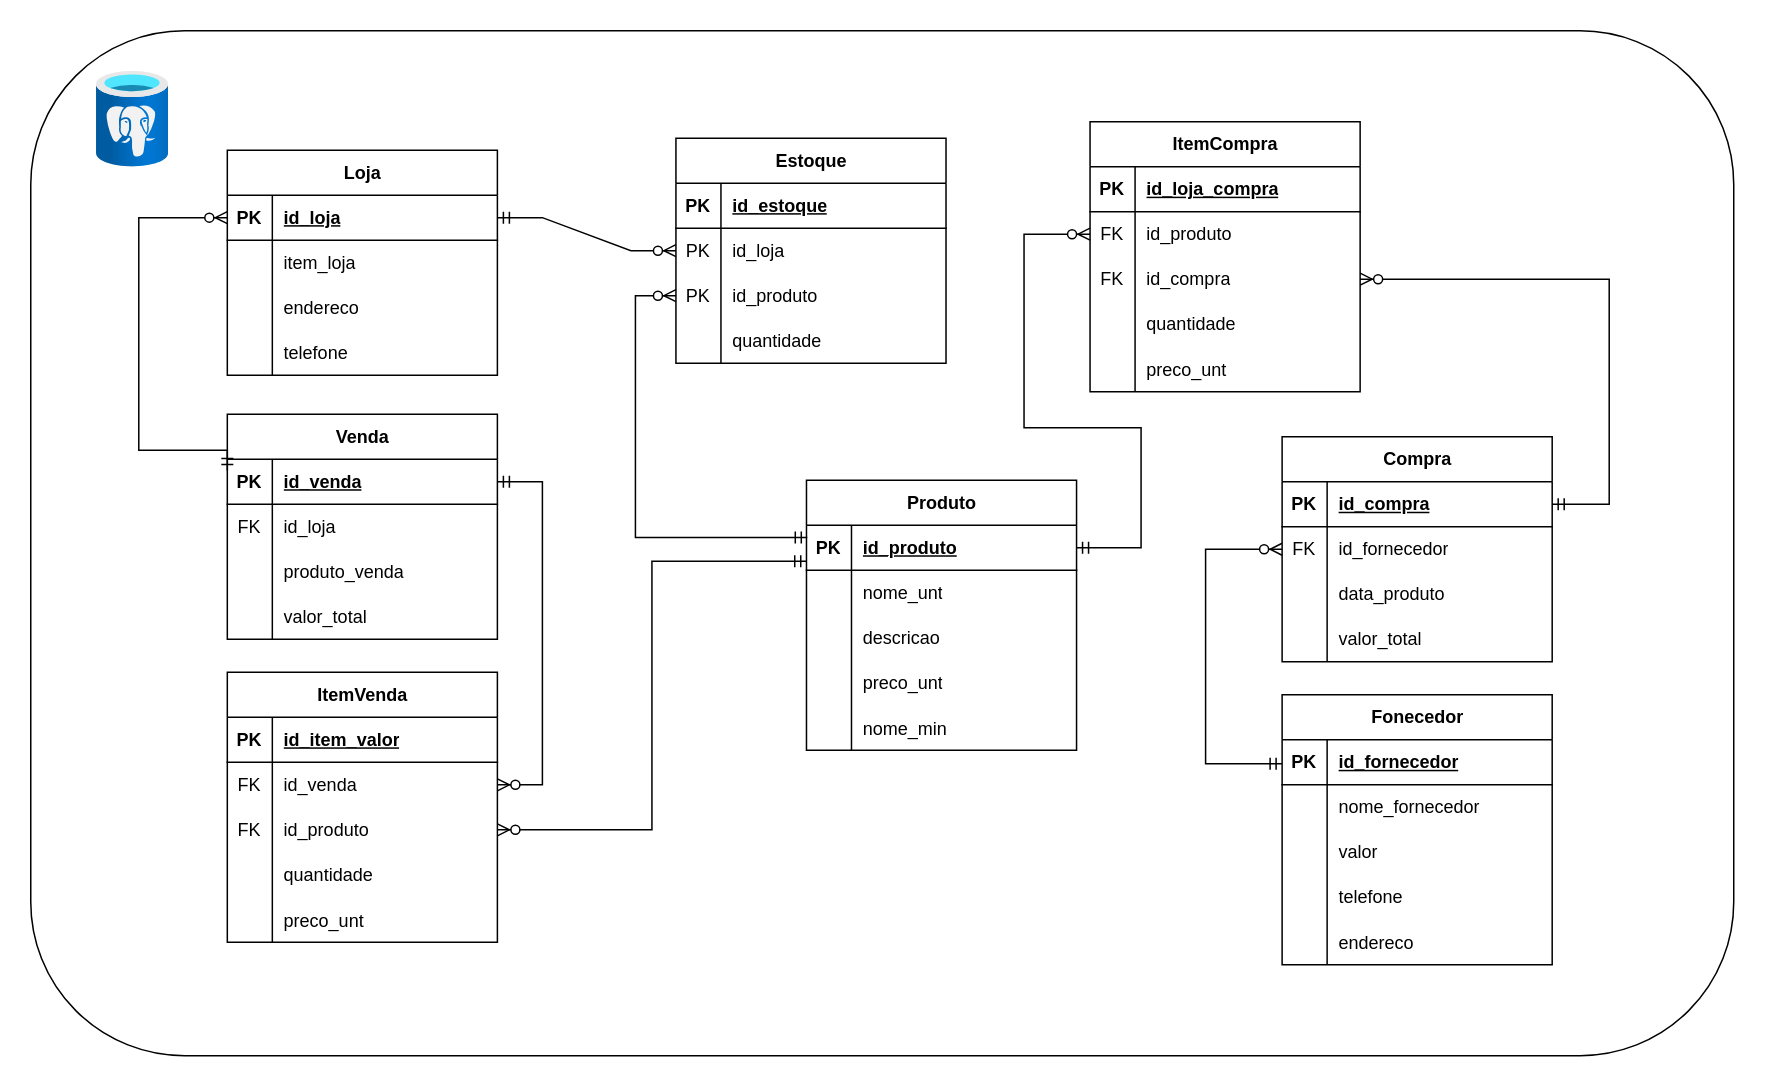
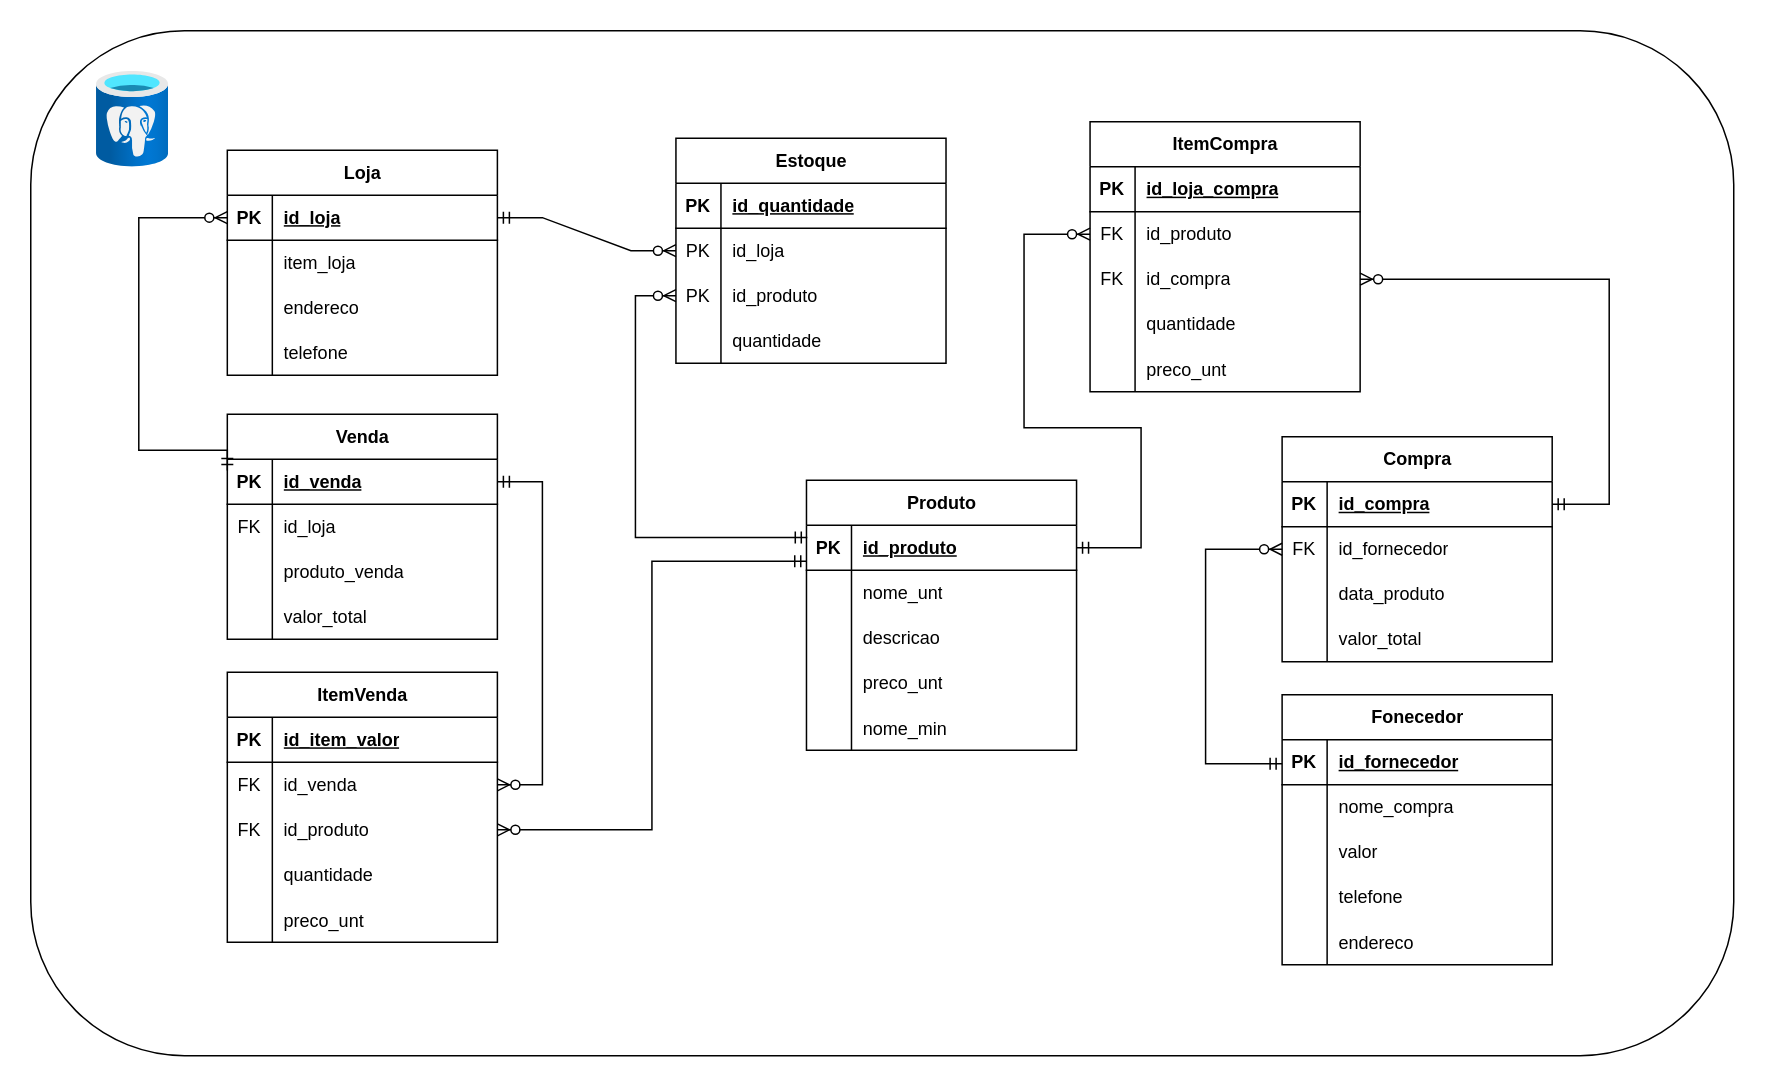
(781, 206) -> (794, 206)
(1414, 808) -> (1394, 808)
